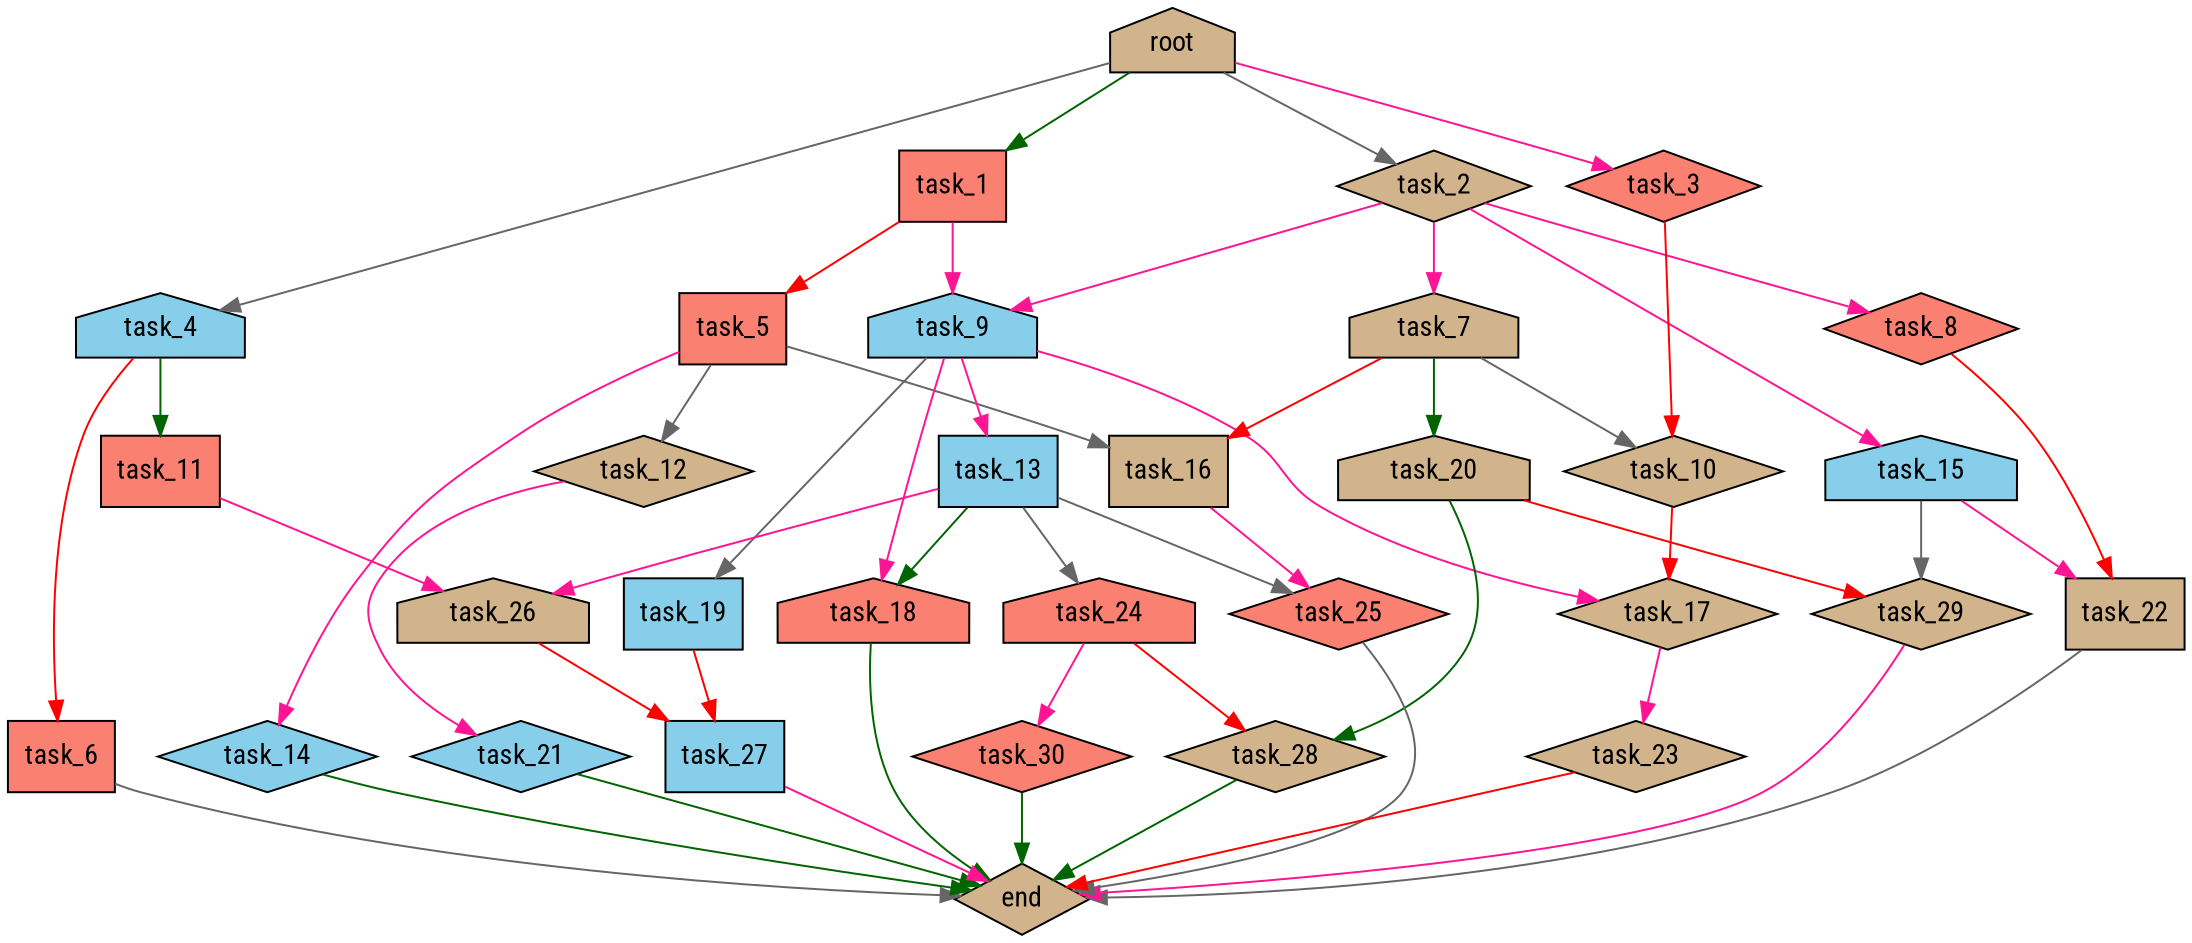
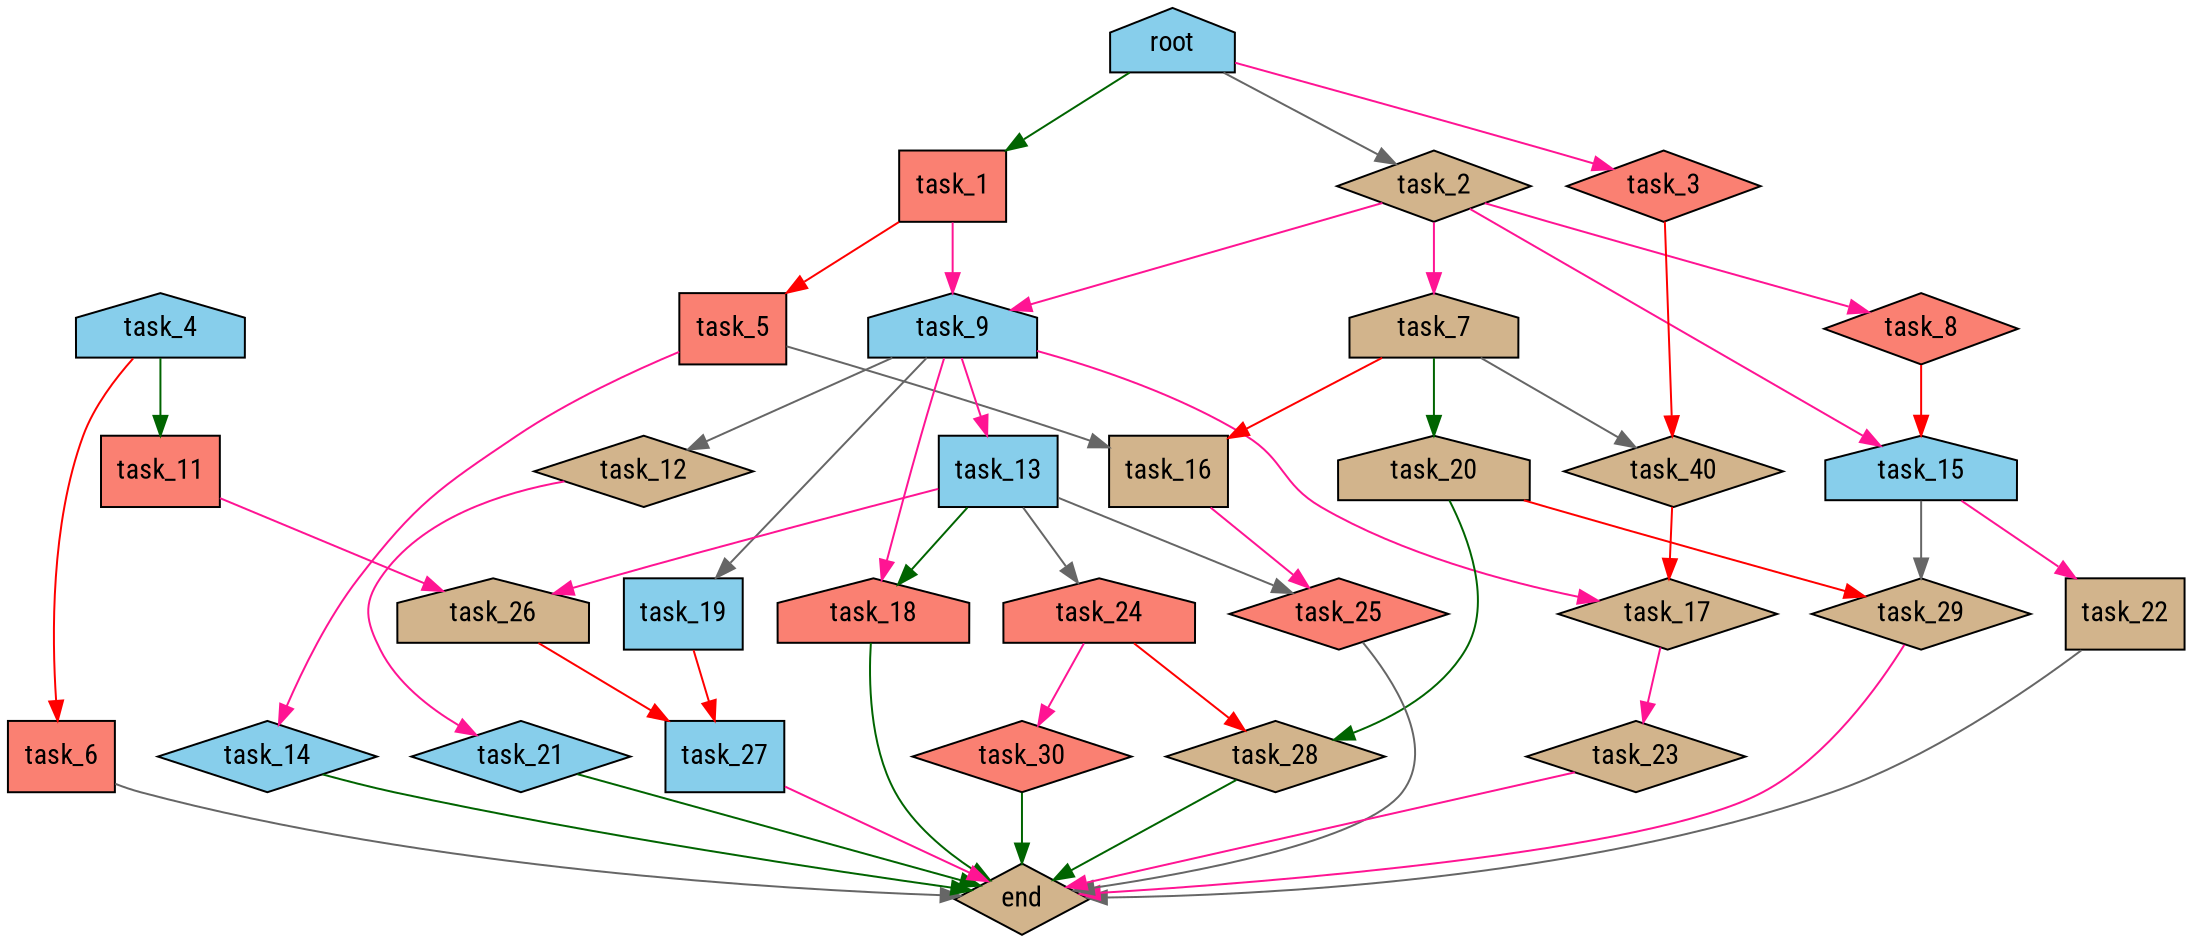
(1172, 44) -> (1172, 44)
(675, 184) -> none
(692, 395) -> (799, 400)
(2042, 446) -> (1921, 390)
(1674, 471) -> (1674, 471)
(1404, 811) -> (1404, 811)
